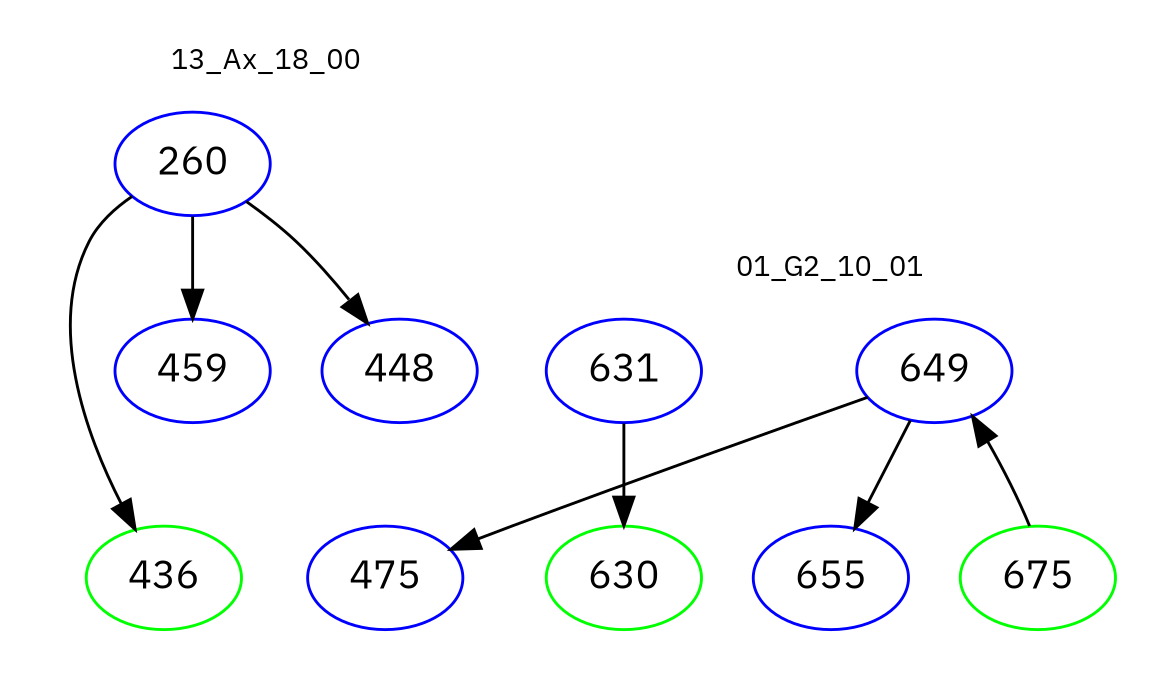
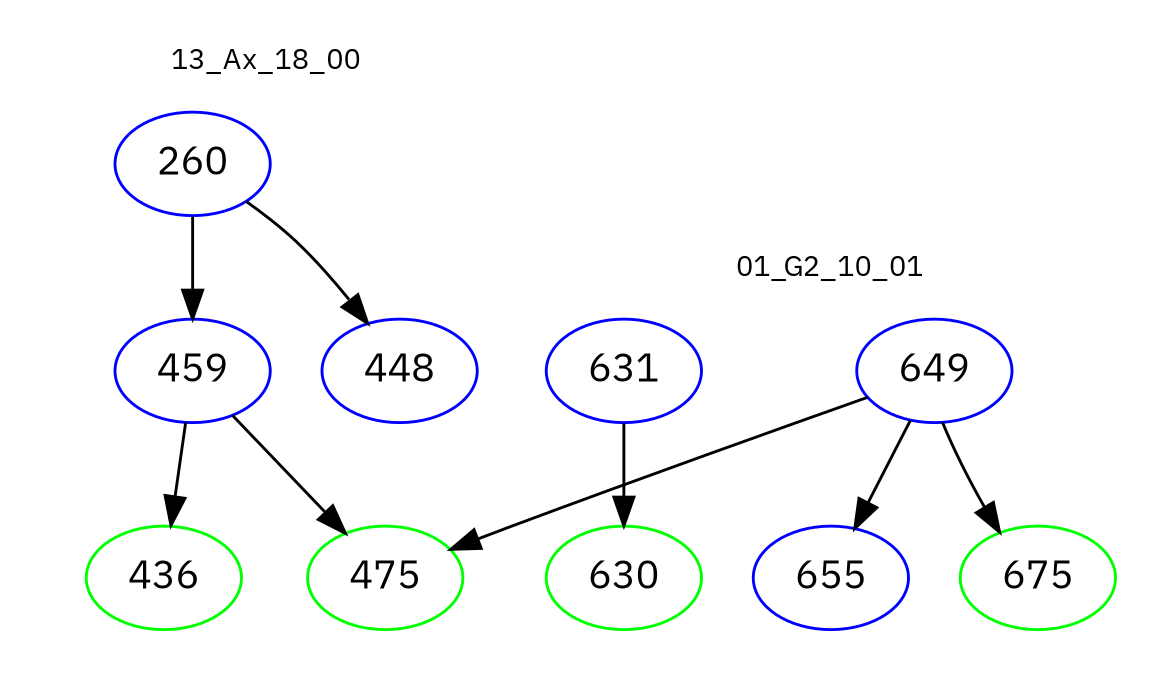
(71, 344) -> (180, 459)
none -> (279, 464)
(1010, 483) -> (962, 465)
(385, 578) -> (385, 578)
